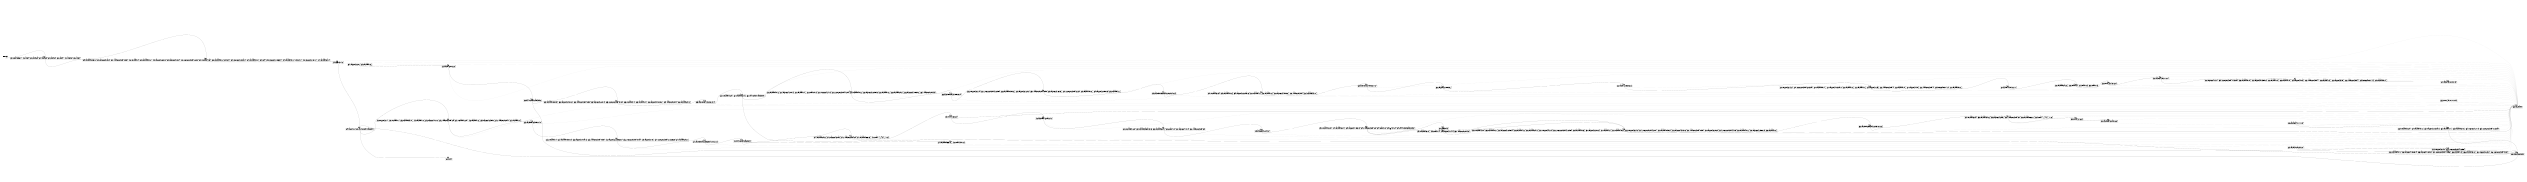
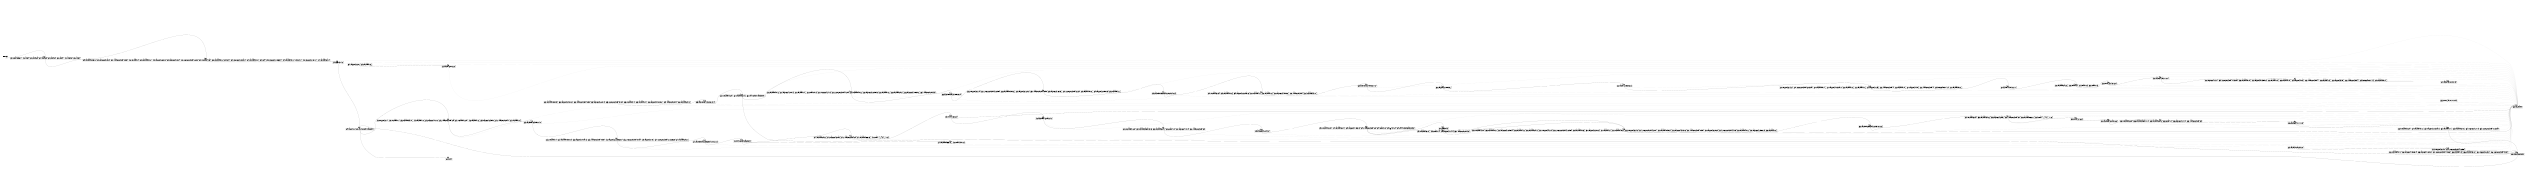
(533, 101) -> none
none -> (2161, 121)
